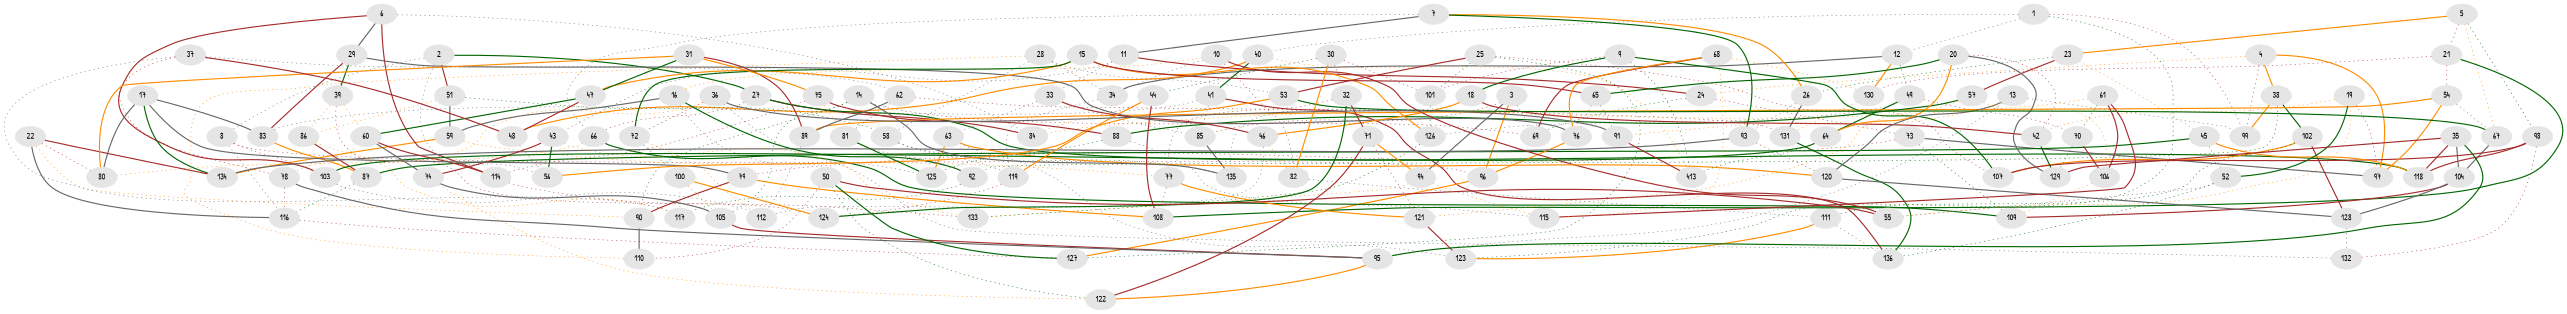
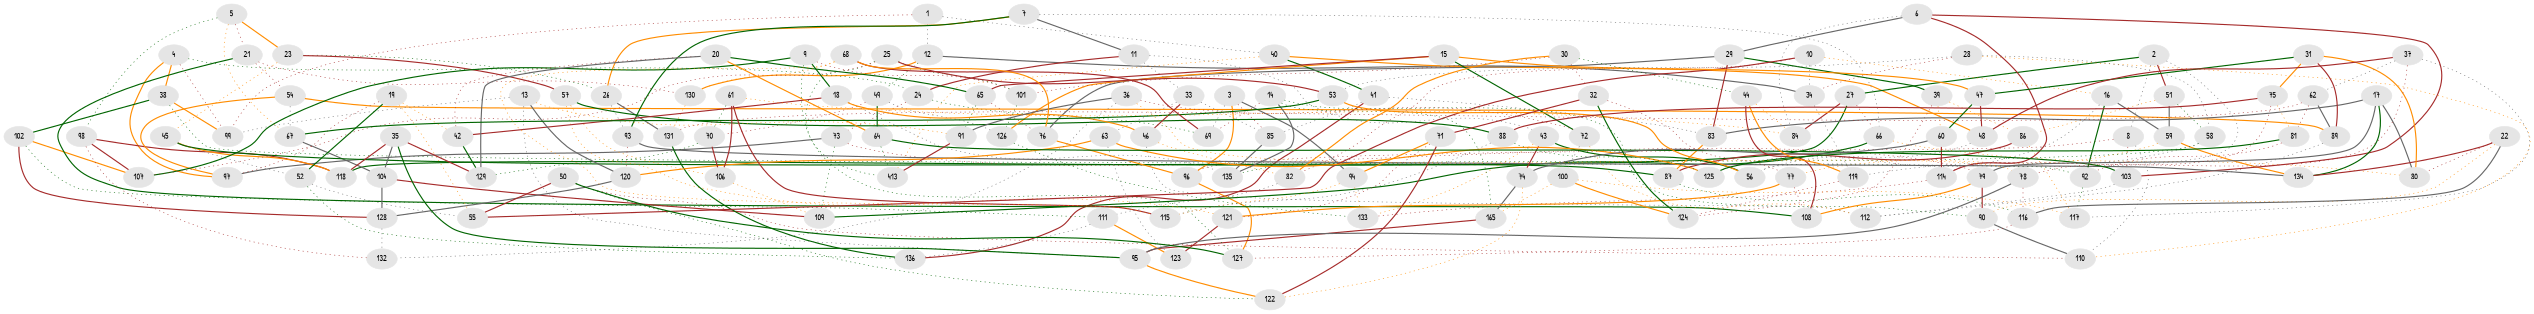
(2100, 65) -> (440, 70)
(253, 177) -> (2135, 208)
(721, 218) -> (1491, 218)
(1755, 225) -> none
